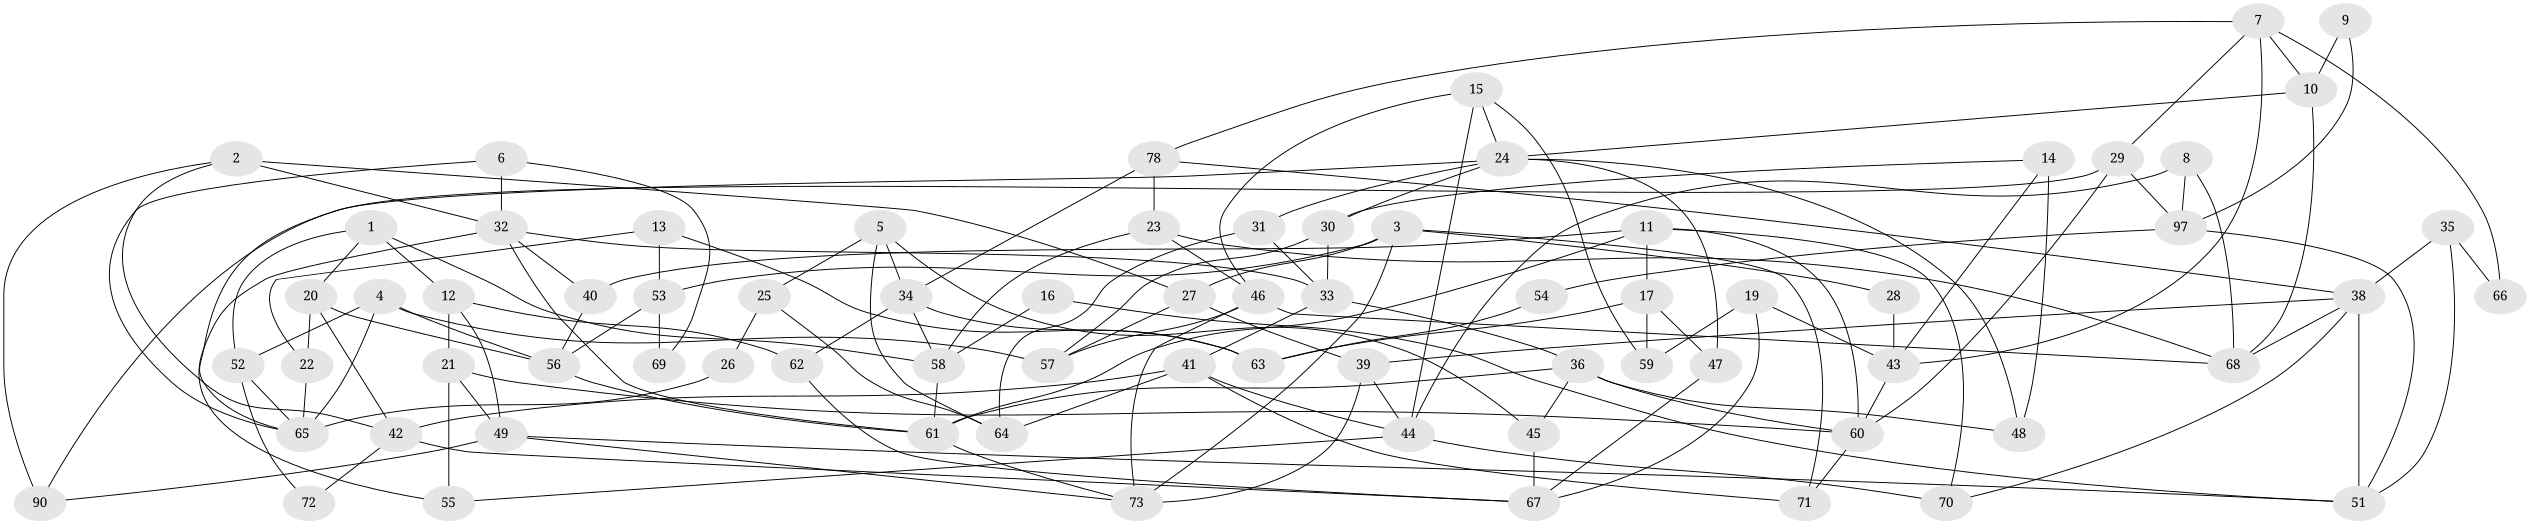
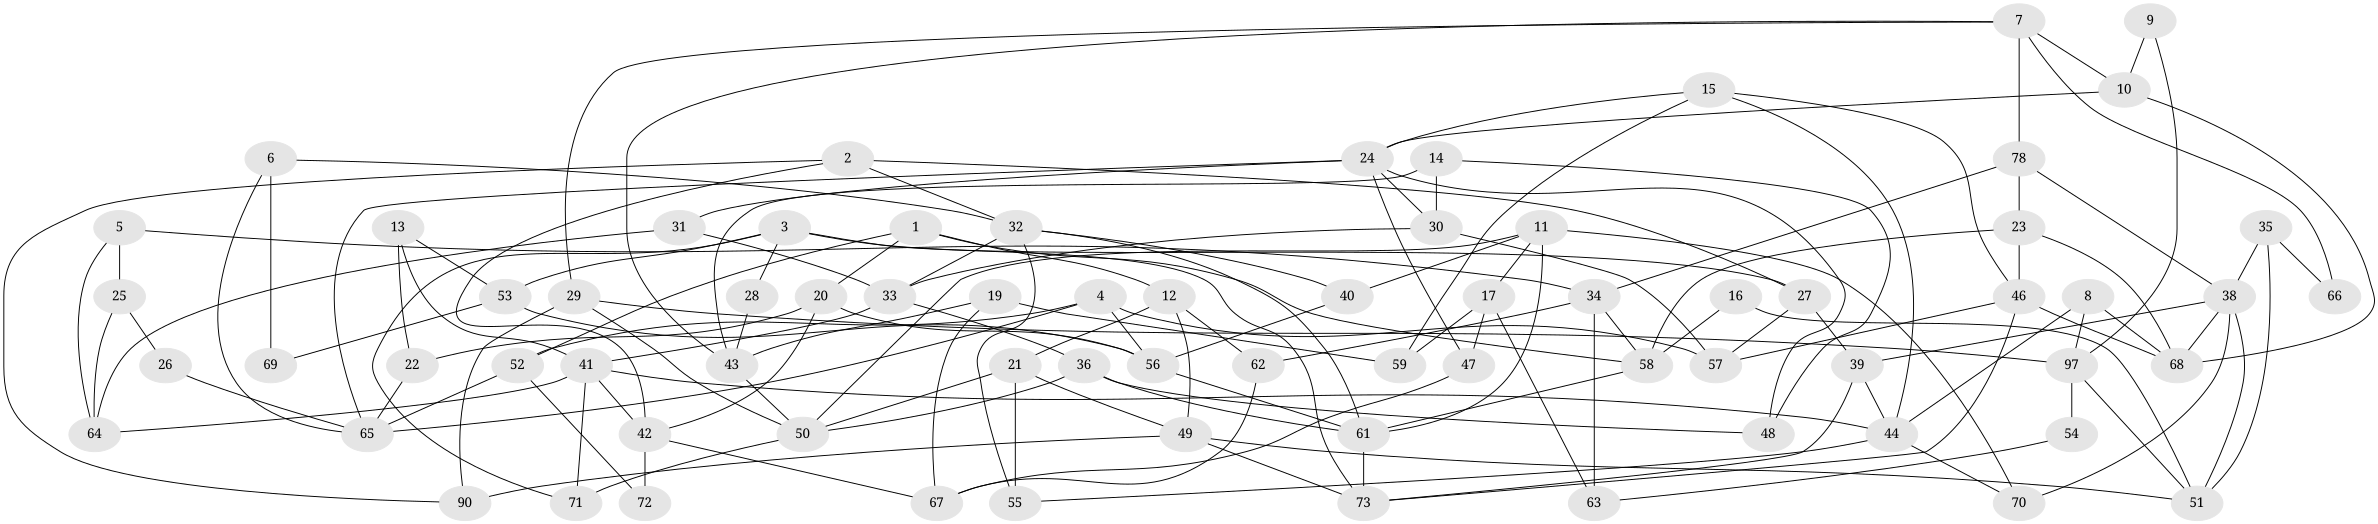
(953, 329) -> (463, 329)
(1534, 434) -> none
(1857, 434) -> (803, 434)
